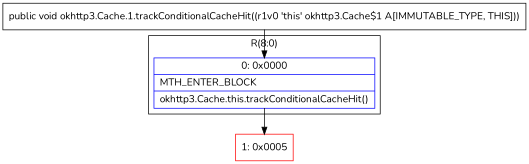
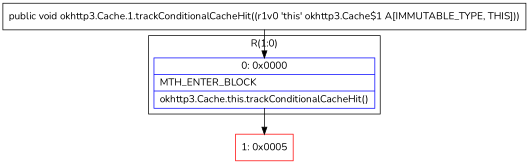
(264, 44) -> (264, 44)
